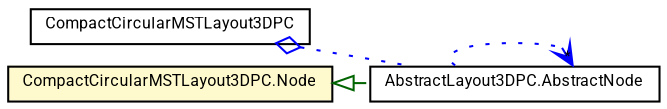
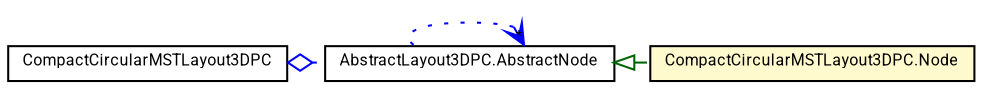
(361, 83) -> (642, 63)
